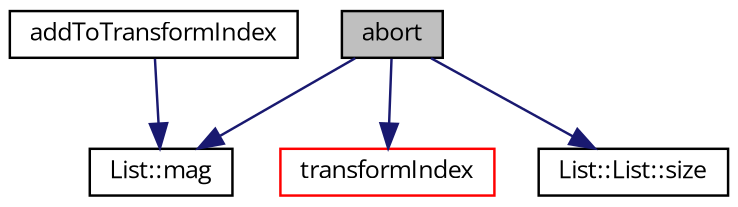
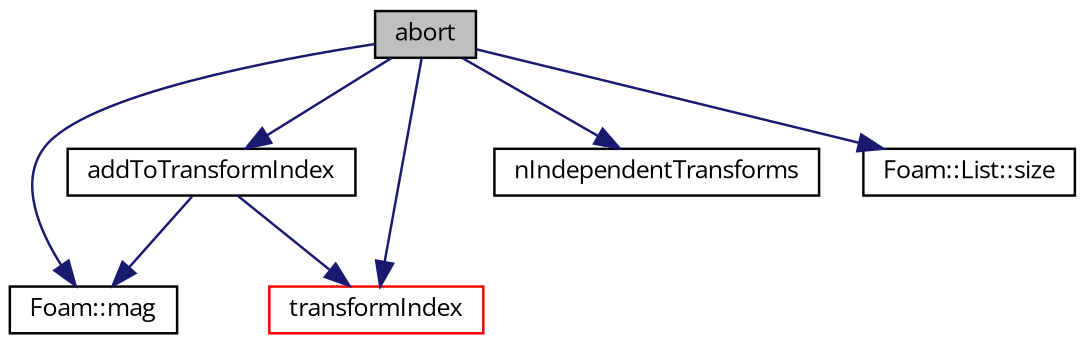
none -> (329, 97)
(161, 172) -> (93, 310)
(633, 172) -> (969, 172)
none -> (657, 172)
none -> (284, 233)
